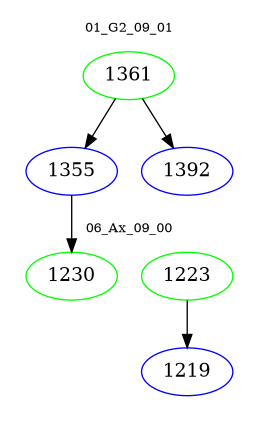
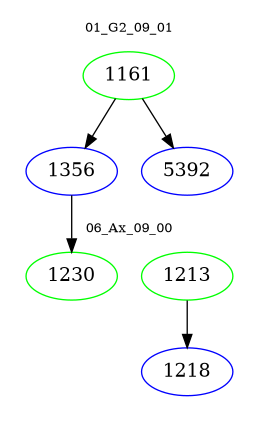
(129, 76) -> (129, 76)
(72, 171) -> (72, 171)
(187, 171) -> (187, 171)
(187, 276) -> (187, 276)
(187, 372) -> (187, 372)
